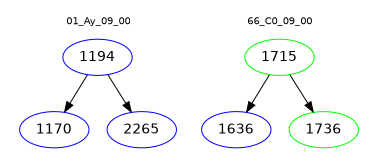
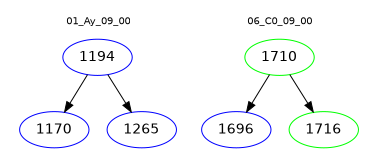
(280, 22) -> (280, 22)
(280, 57) -> (280, 57)
(142, 130) -> (142, 130)
(236, 130) -> (236, 130)
(324, 130) -> (324, 130)
